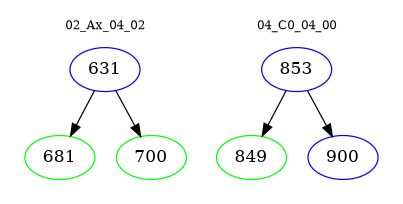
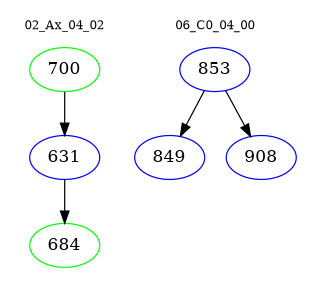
(297, 26) -> (215, 26)
(125, 108) -> (65, 108)
(60, 157) -> (65, 245)
(251, 157) -> (170, 157)
(343, 157) -> (261, 157)
